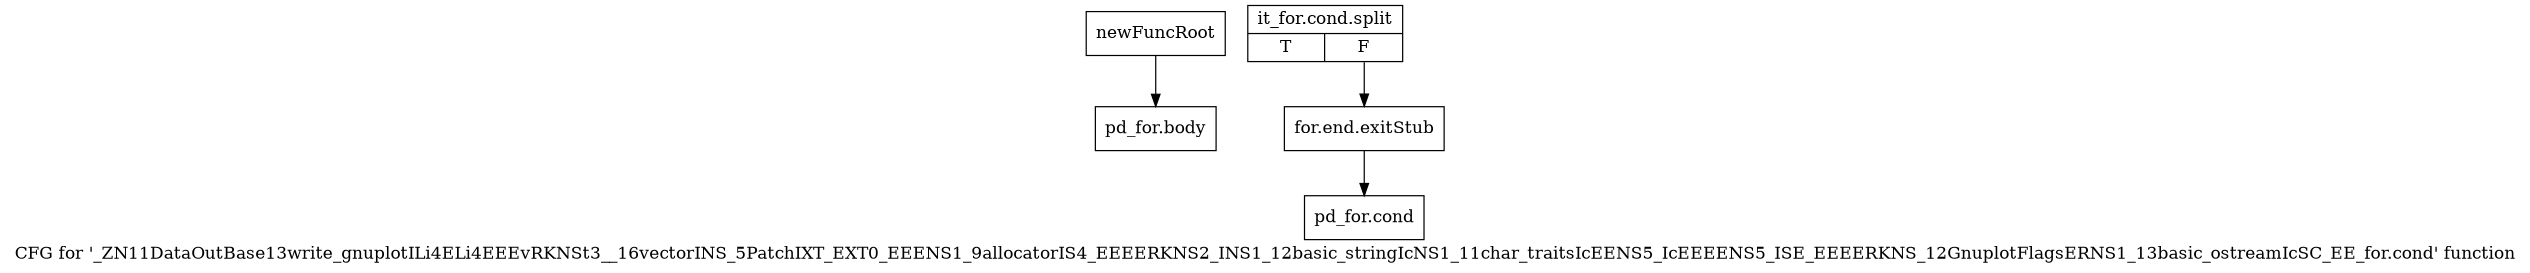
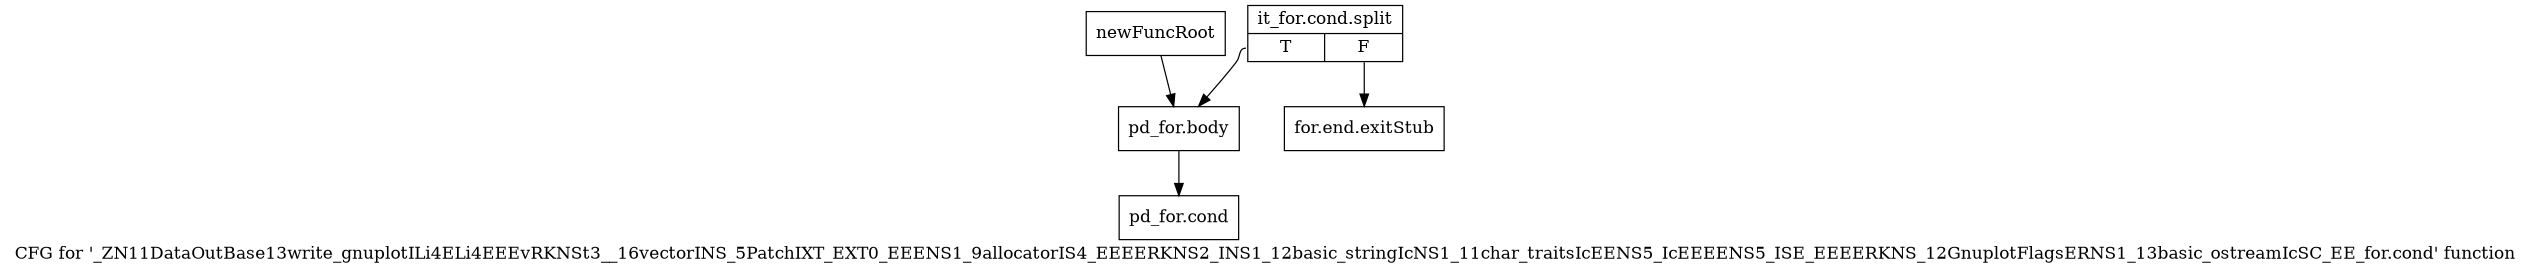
none -> (1228, 73)
(1364, 167) -> (1179, 167)
